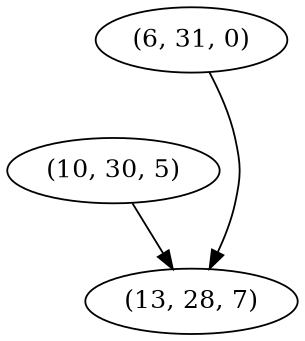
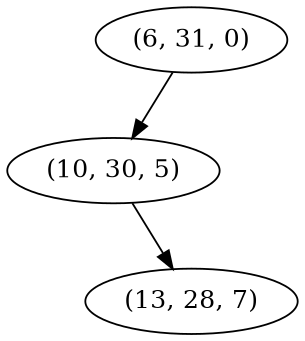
(239, 161) -> (157, 97)
